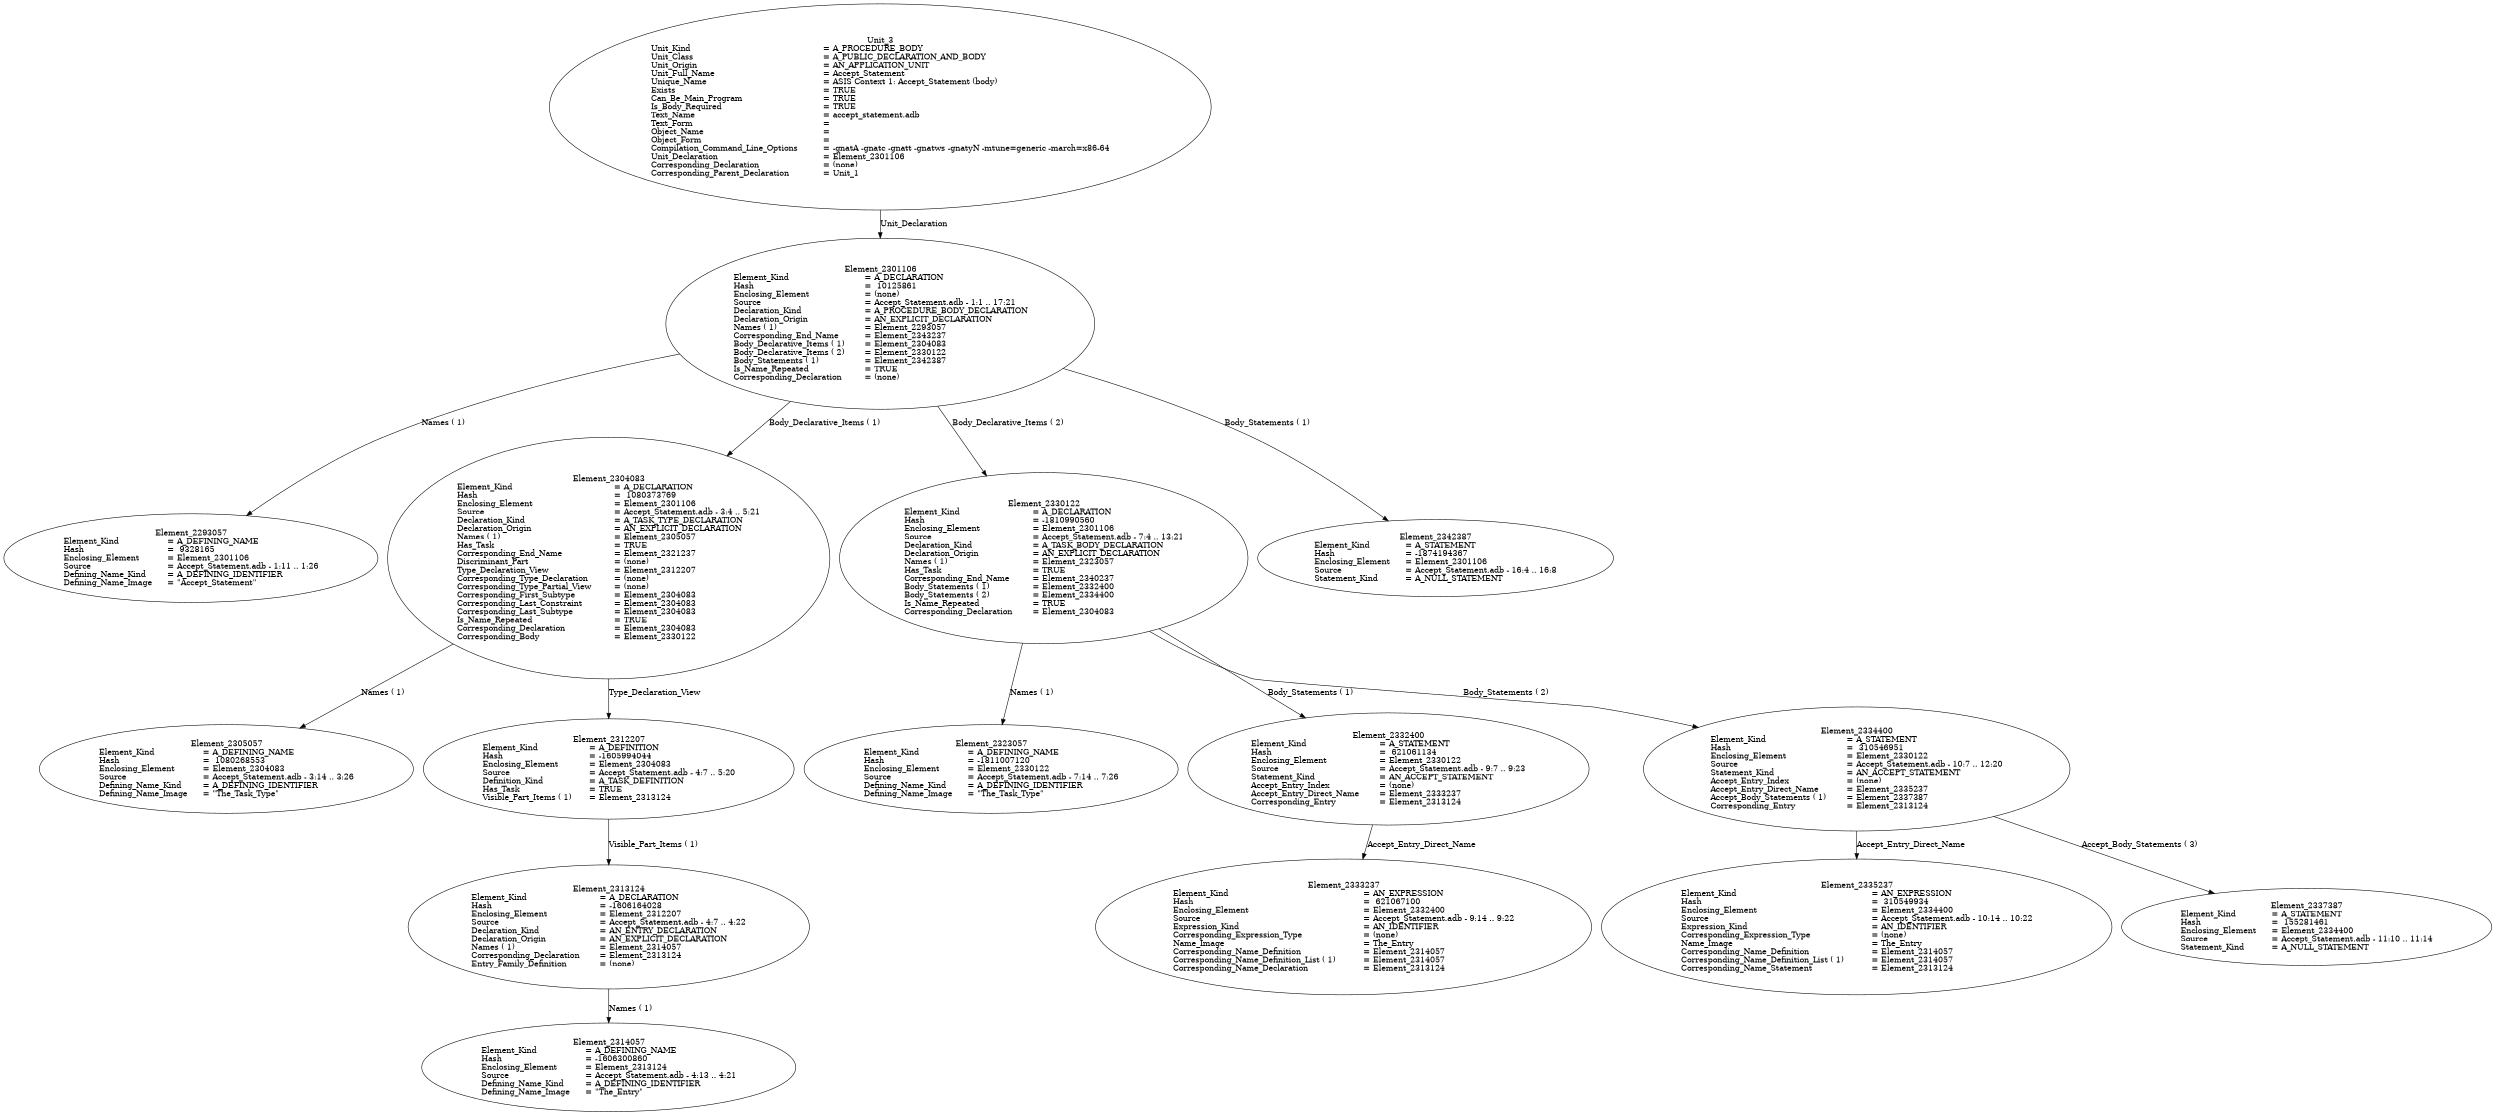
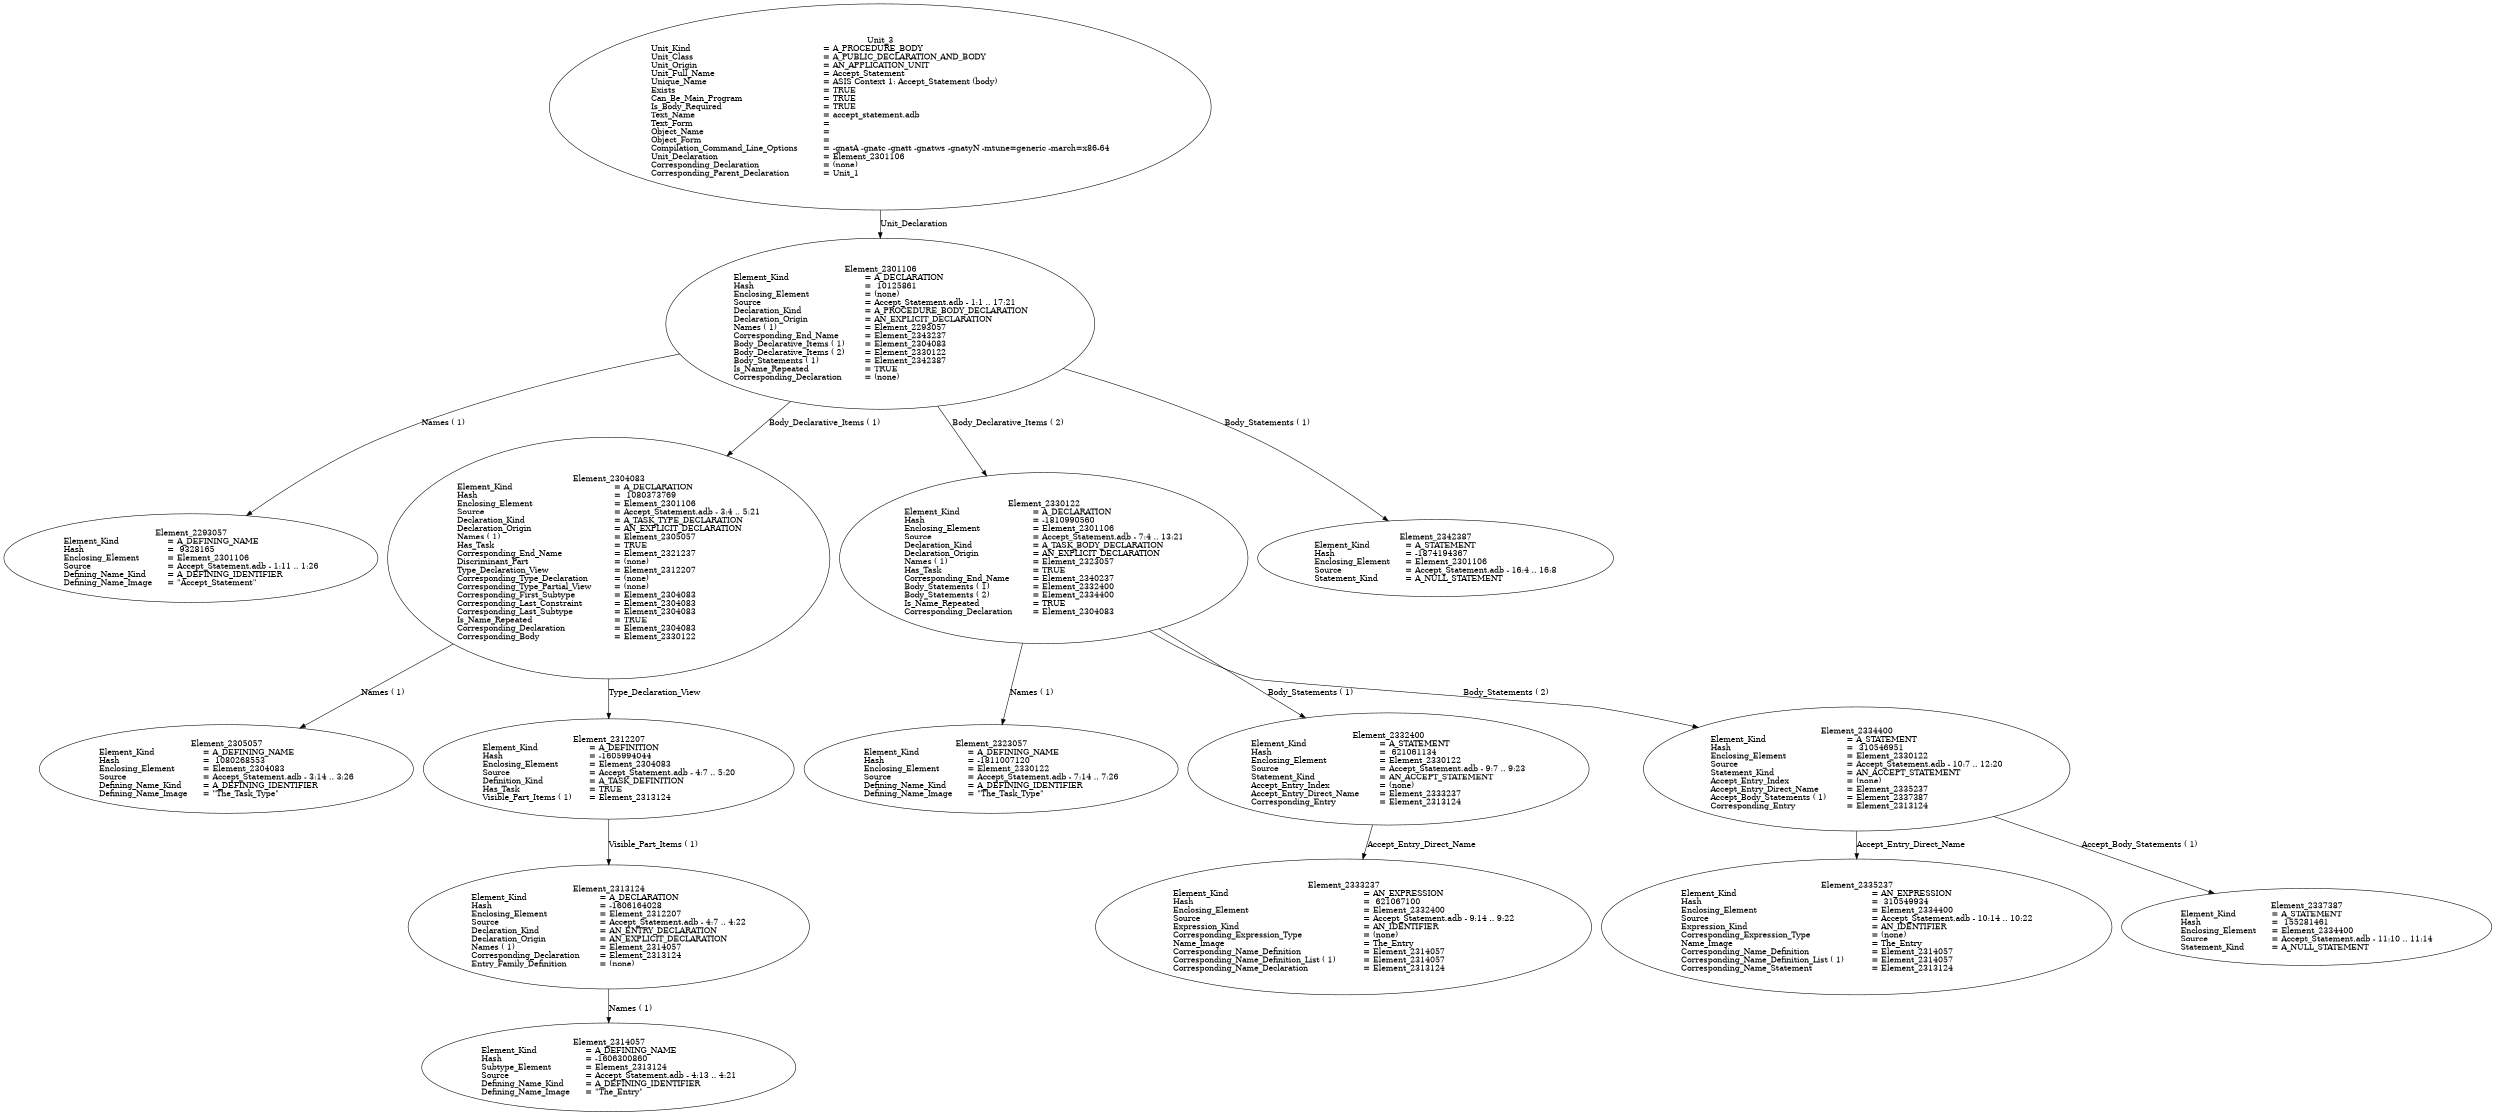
(2140, 845) -> (2140, 845)
(526, 1067) -> (523, 1067)
